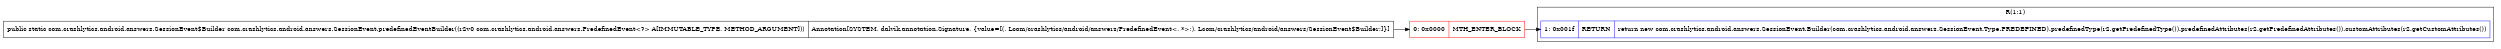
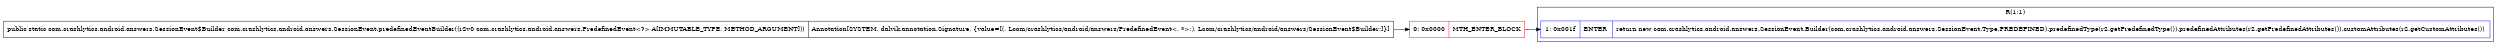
(1596, 29) -> (1595, 29)
